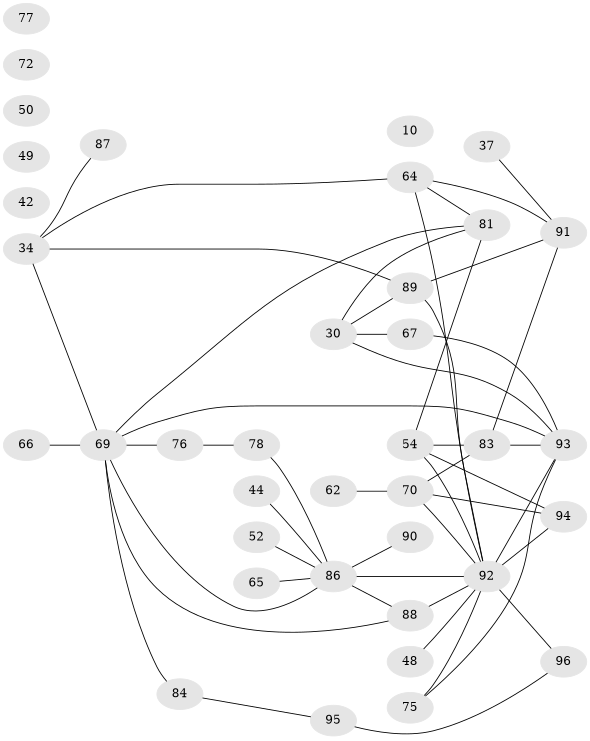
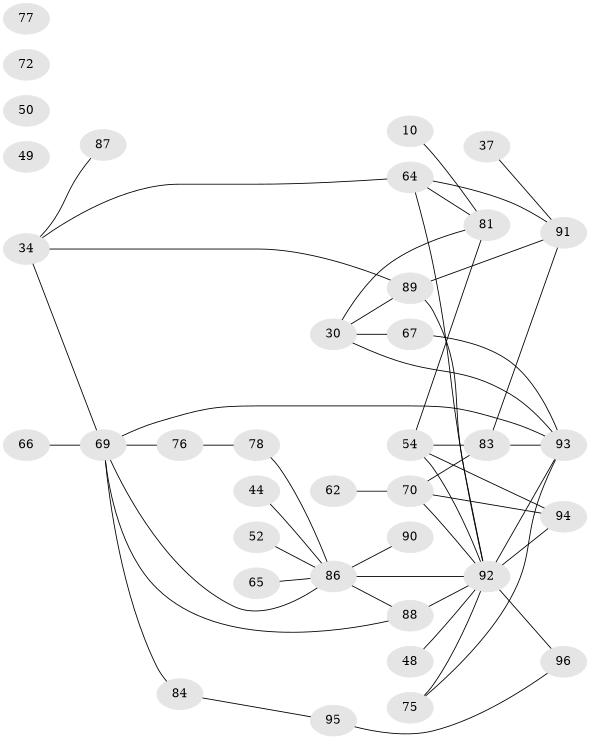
(26, 203) -> none
(274, 300) -> (451, 177)
